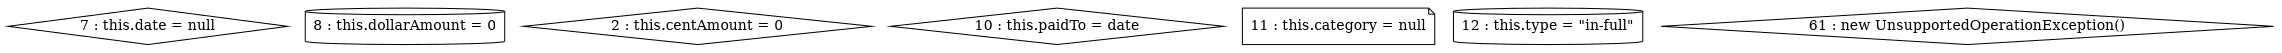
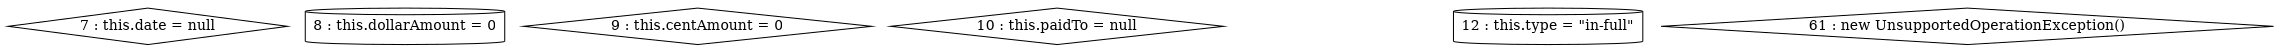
(698, 26) -> (698, 26)
(1057, 26) -> (1057, 26)
(1339, 26) -> none
